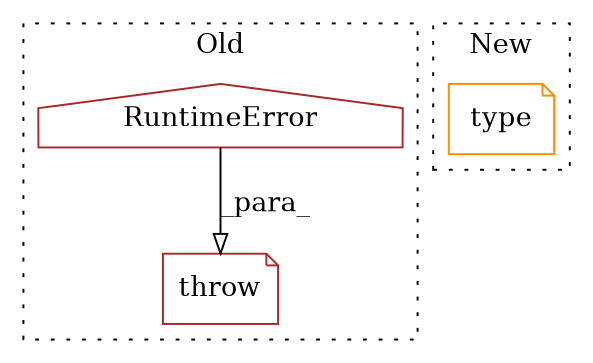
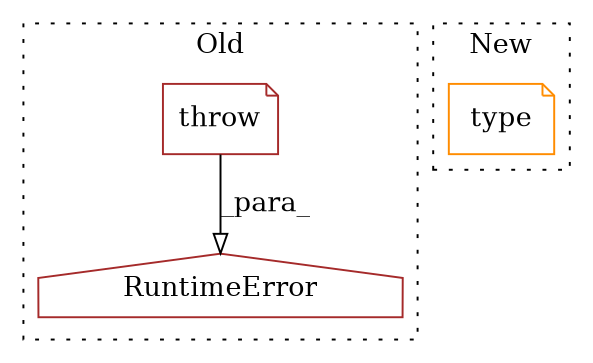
(221, 191) -> (221, 194)
